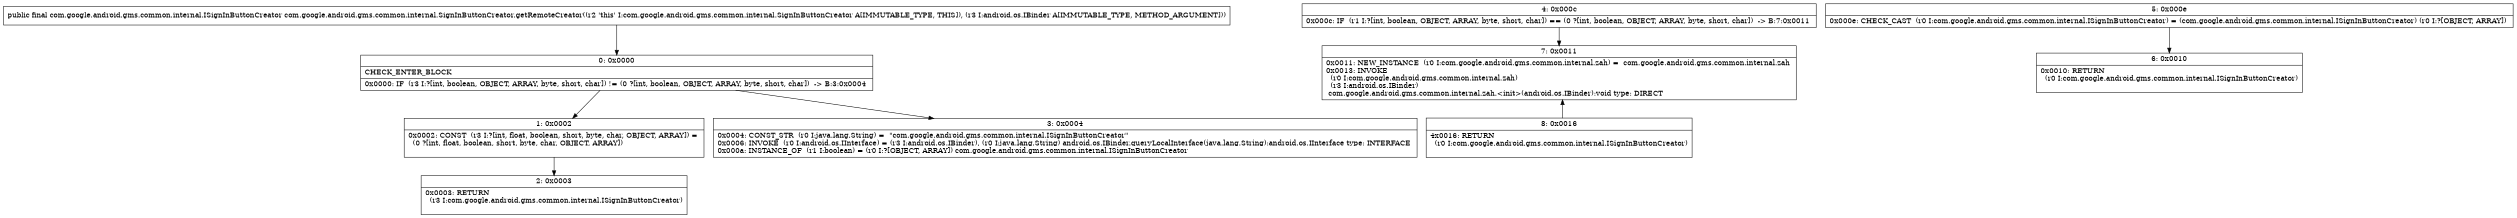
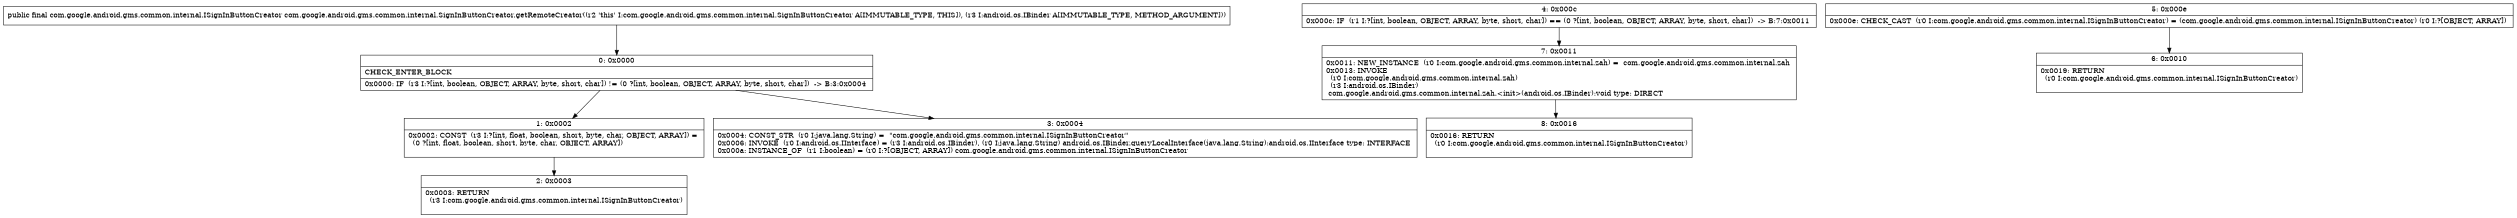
(2075, 71) -> (2075, 71)
(1562, 111) -> (1556, 106)
(1465, 136) -> (1465, 136)
